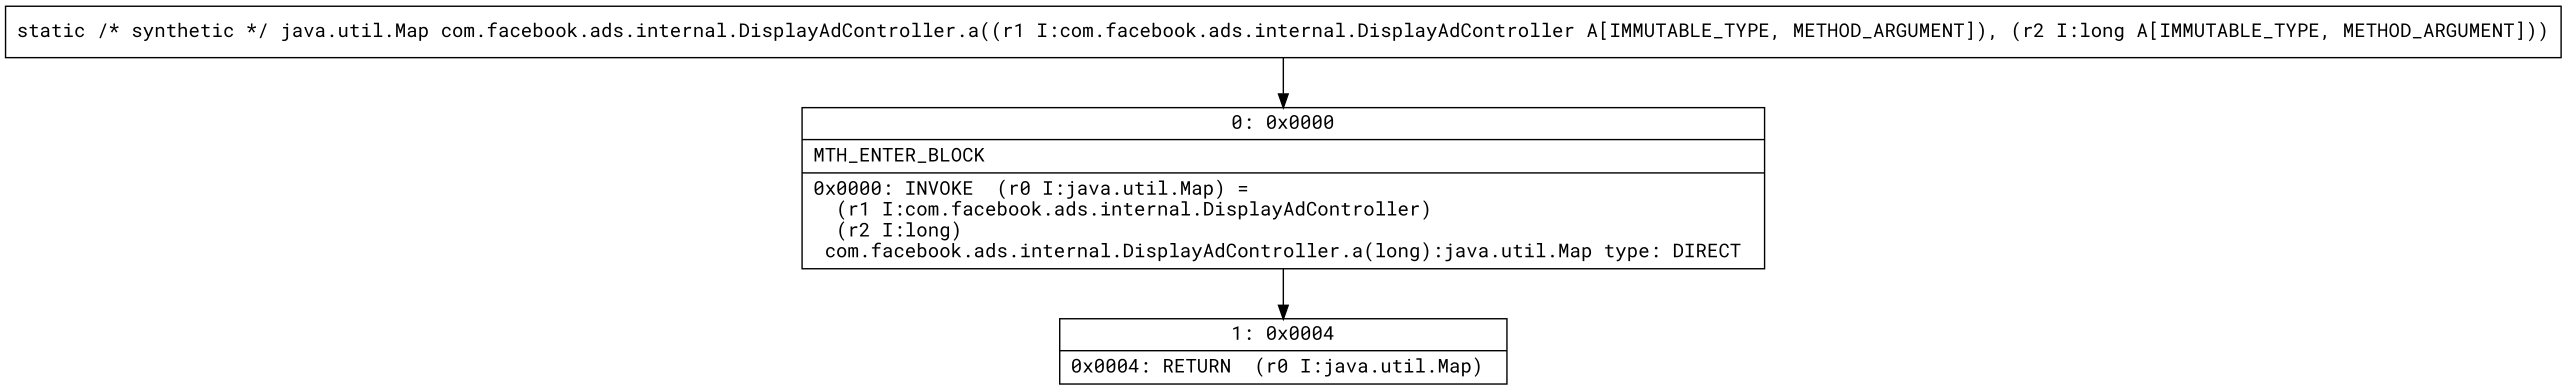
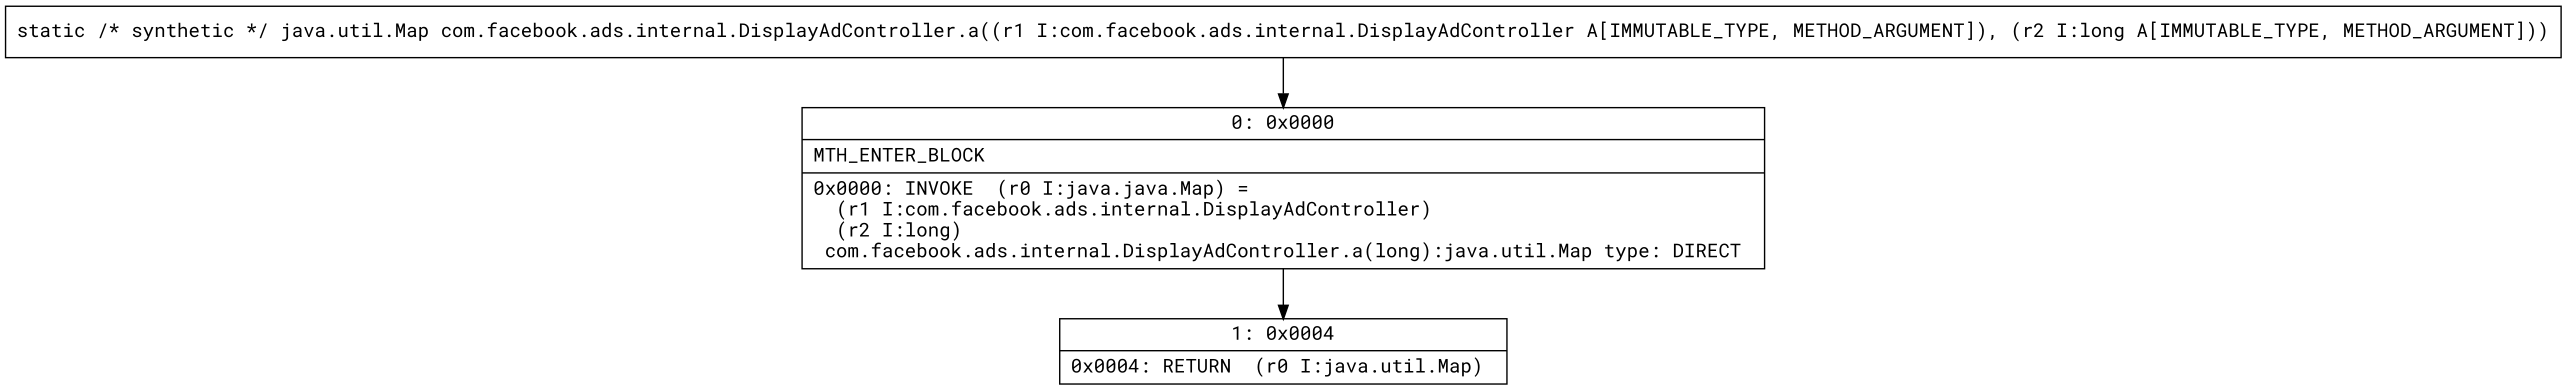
(1037, 189) -> (1037, 189)
